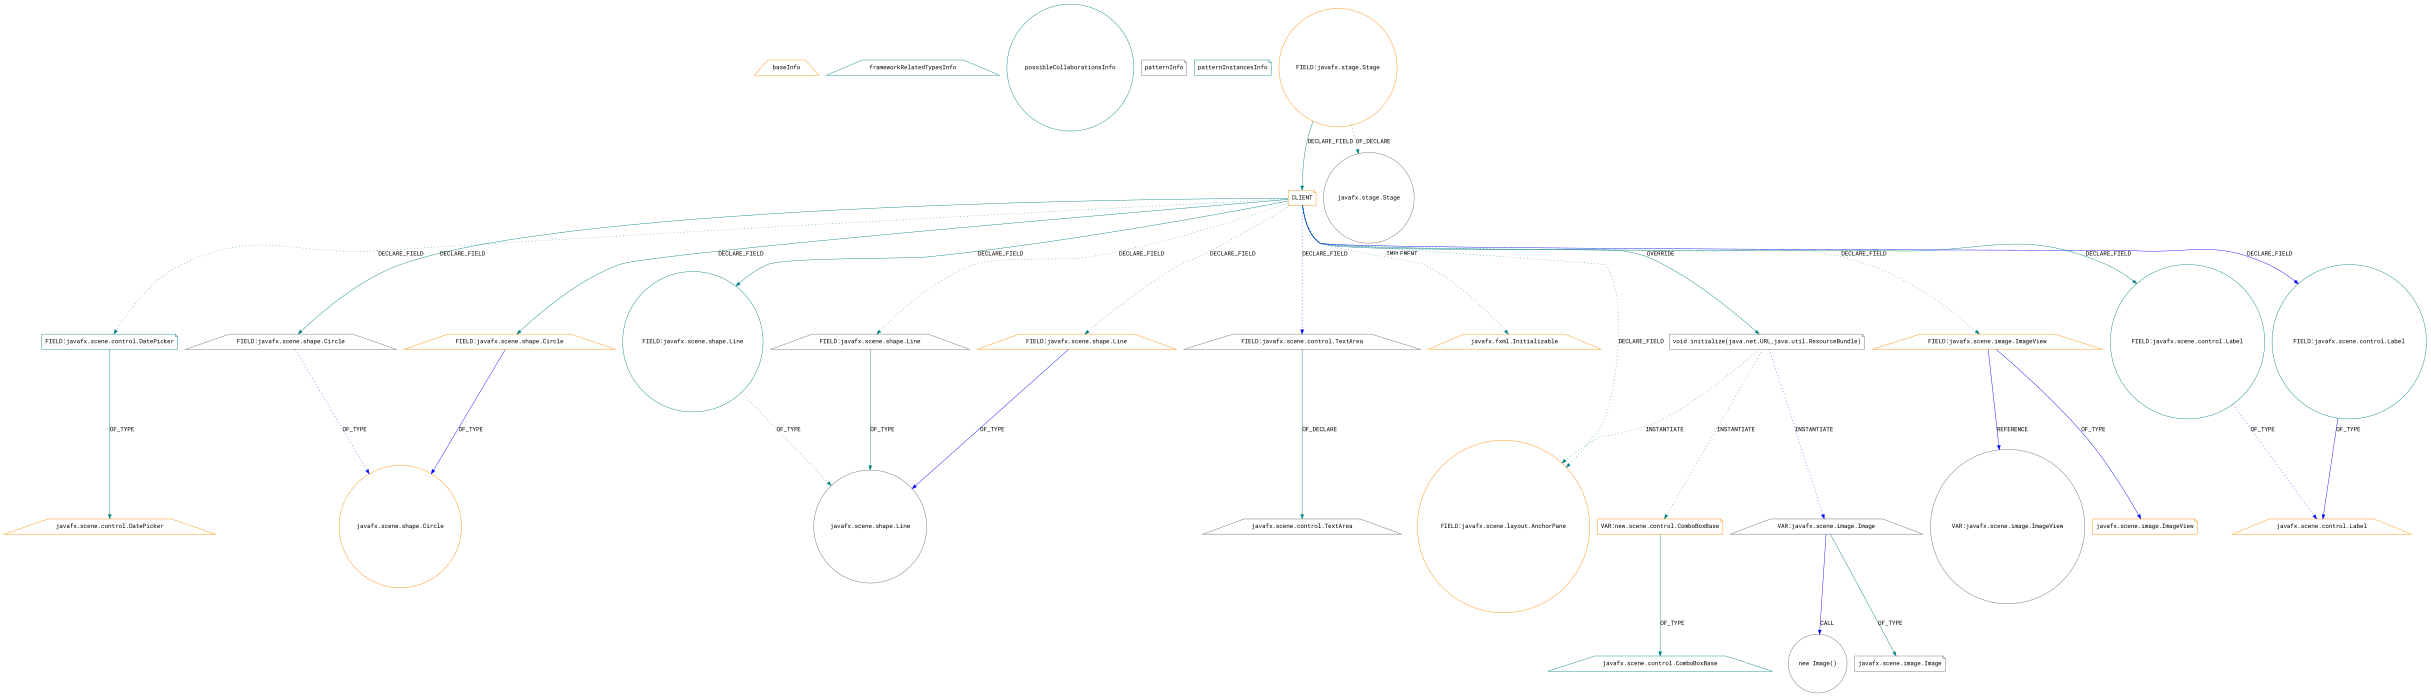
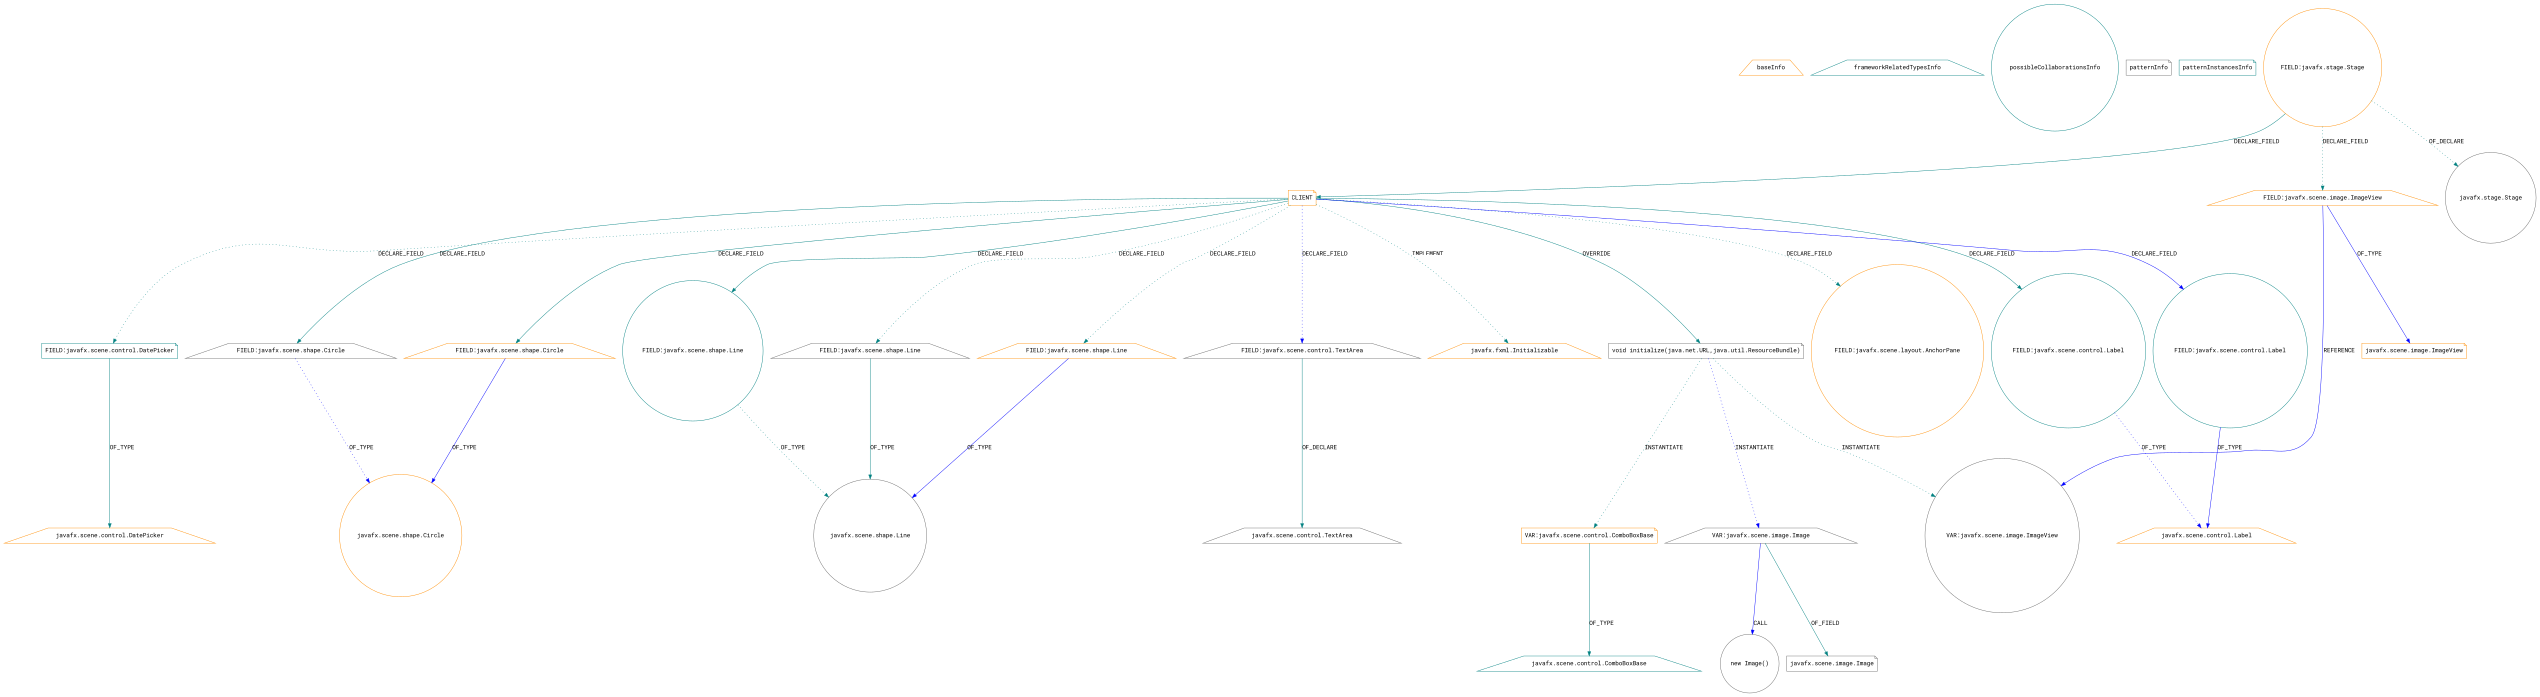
(1637, 250) -> (2323, 156)
(1668, 416) -> (1814, 440)
(1660, 527) -> (1589, 536)
(1890, 623) -> (1825, 623)
